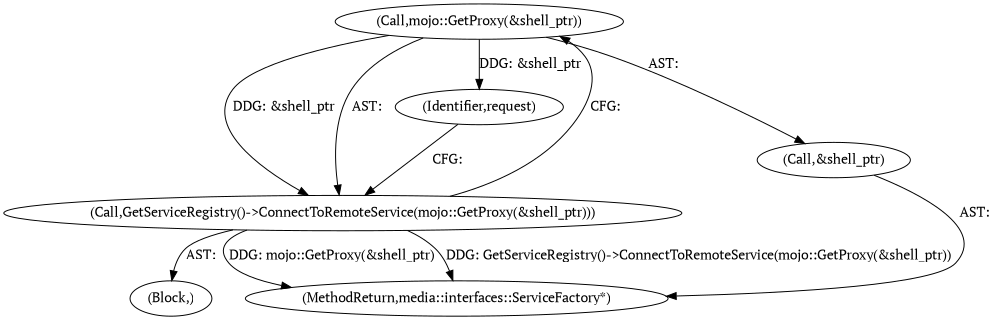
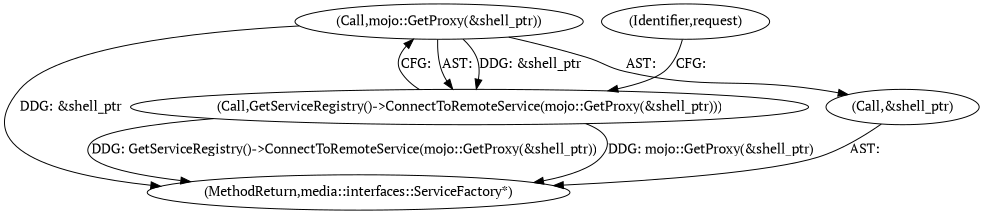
(479, 59) -> (55, 66)
(171, 299) -> none
